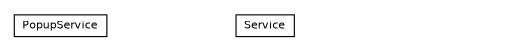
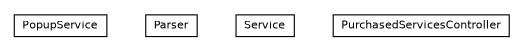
none -> (171, 25)
none -> (421, 25)
